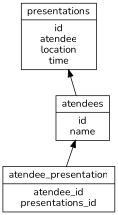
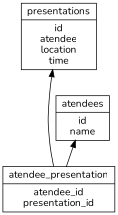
(73, 86) -> (48, 122)
(59, 203) -> (59, 203)
